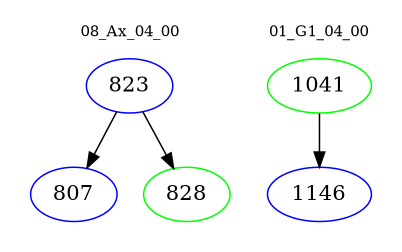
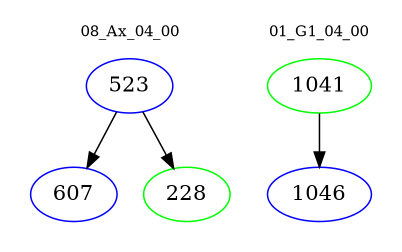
(130, 86) -> (130, 86)
(74, 194) -> (74, 194)
(187, 194) -> (187, 194)
(319, 194) -> (319, 194)
